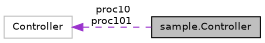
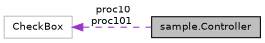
(38, 27) -> (38, 27)
